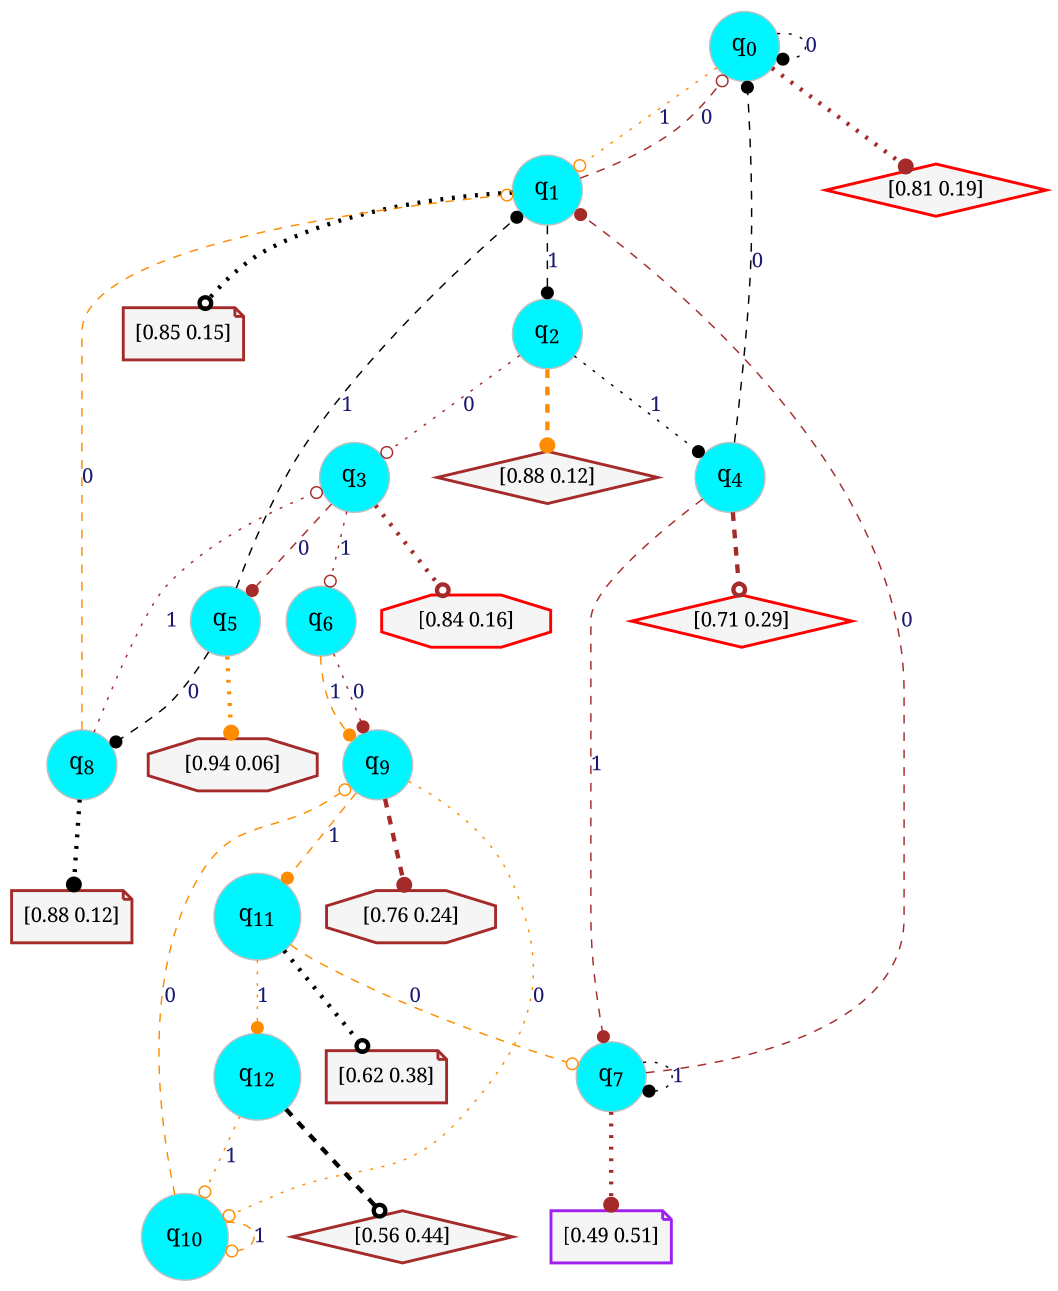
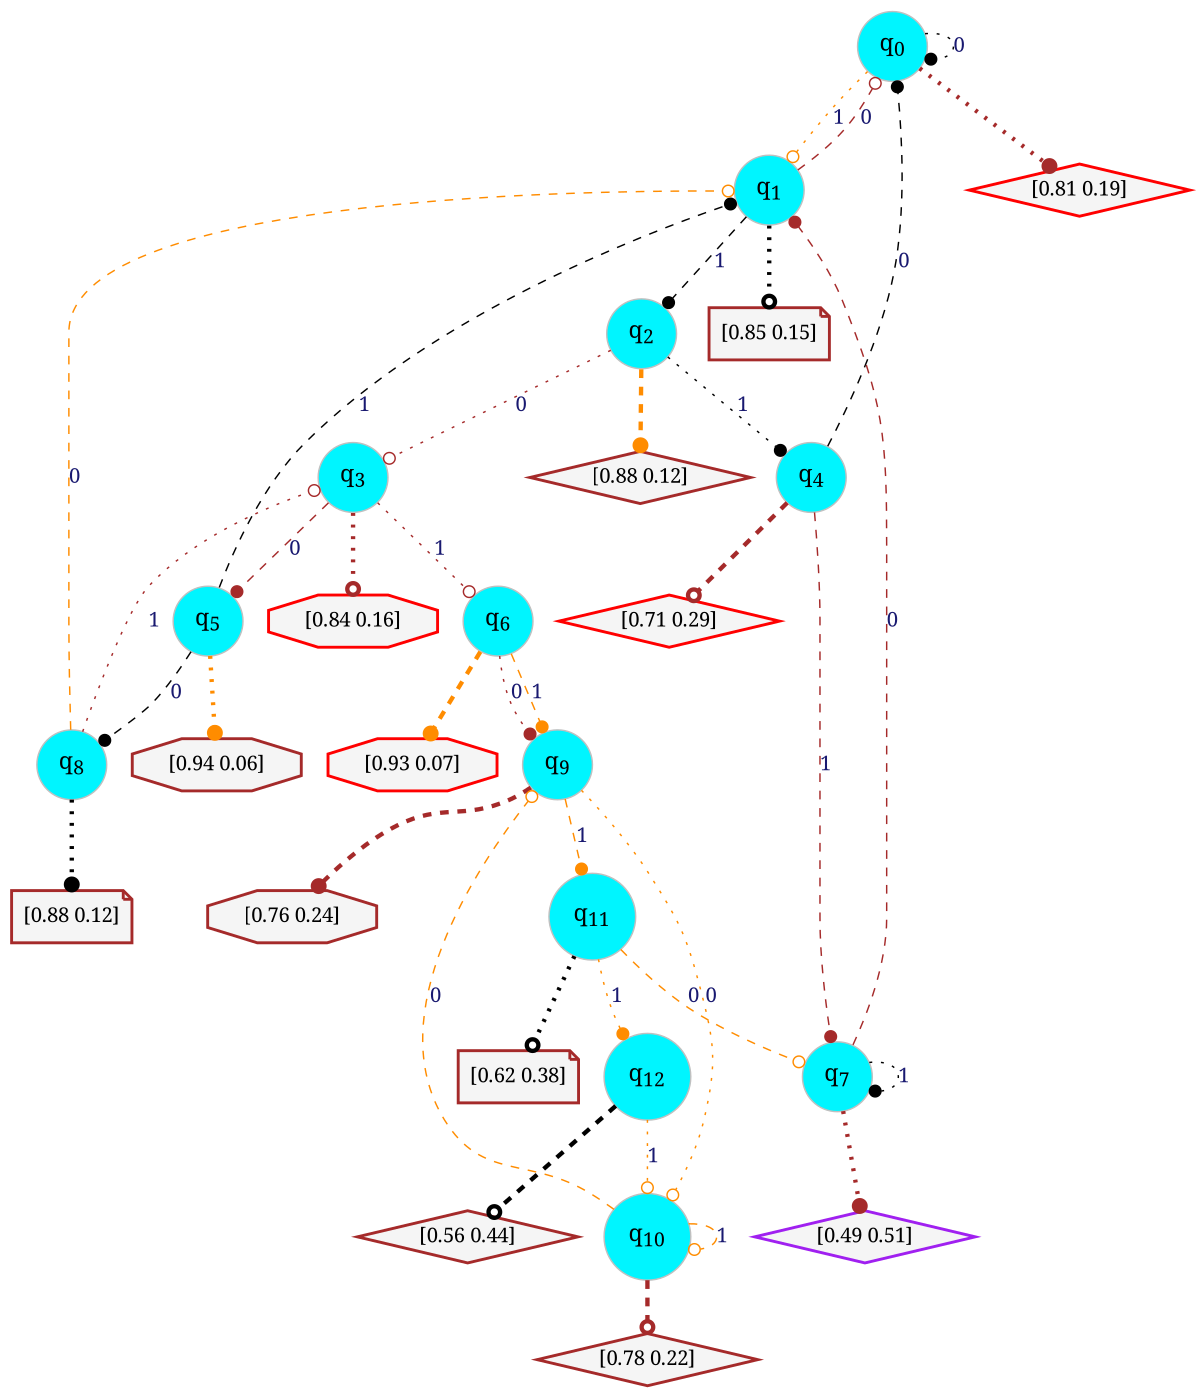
none -> (413, 765)
(611, 1237) -> (865, 1237)
none -> (647, 1360)
